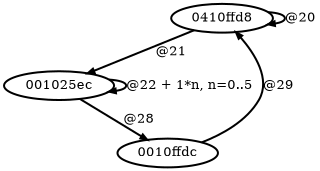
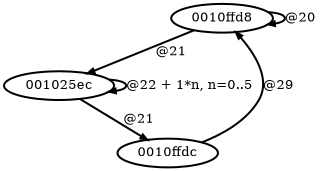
(222, 18) -> (222, 18)
(139, 119) -> (139, 119)
